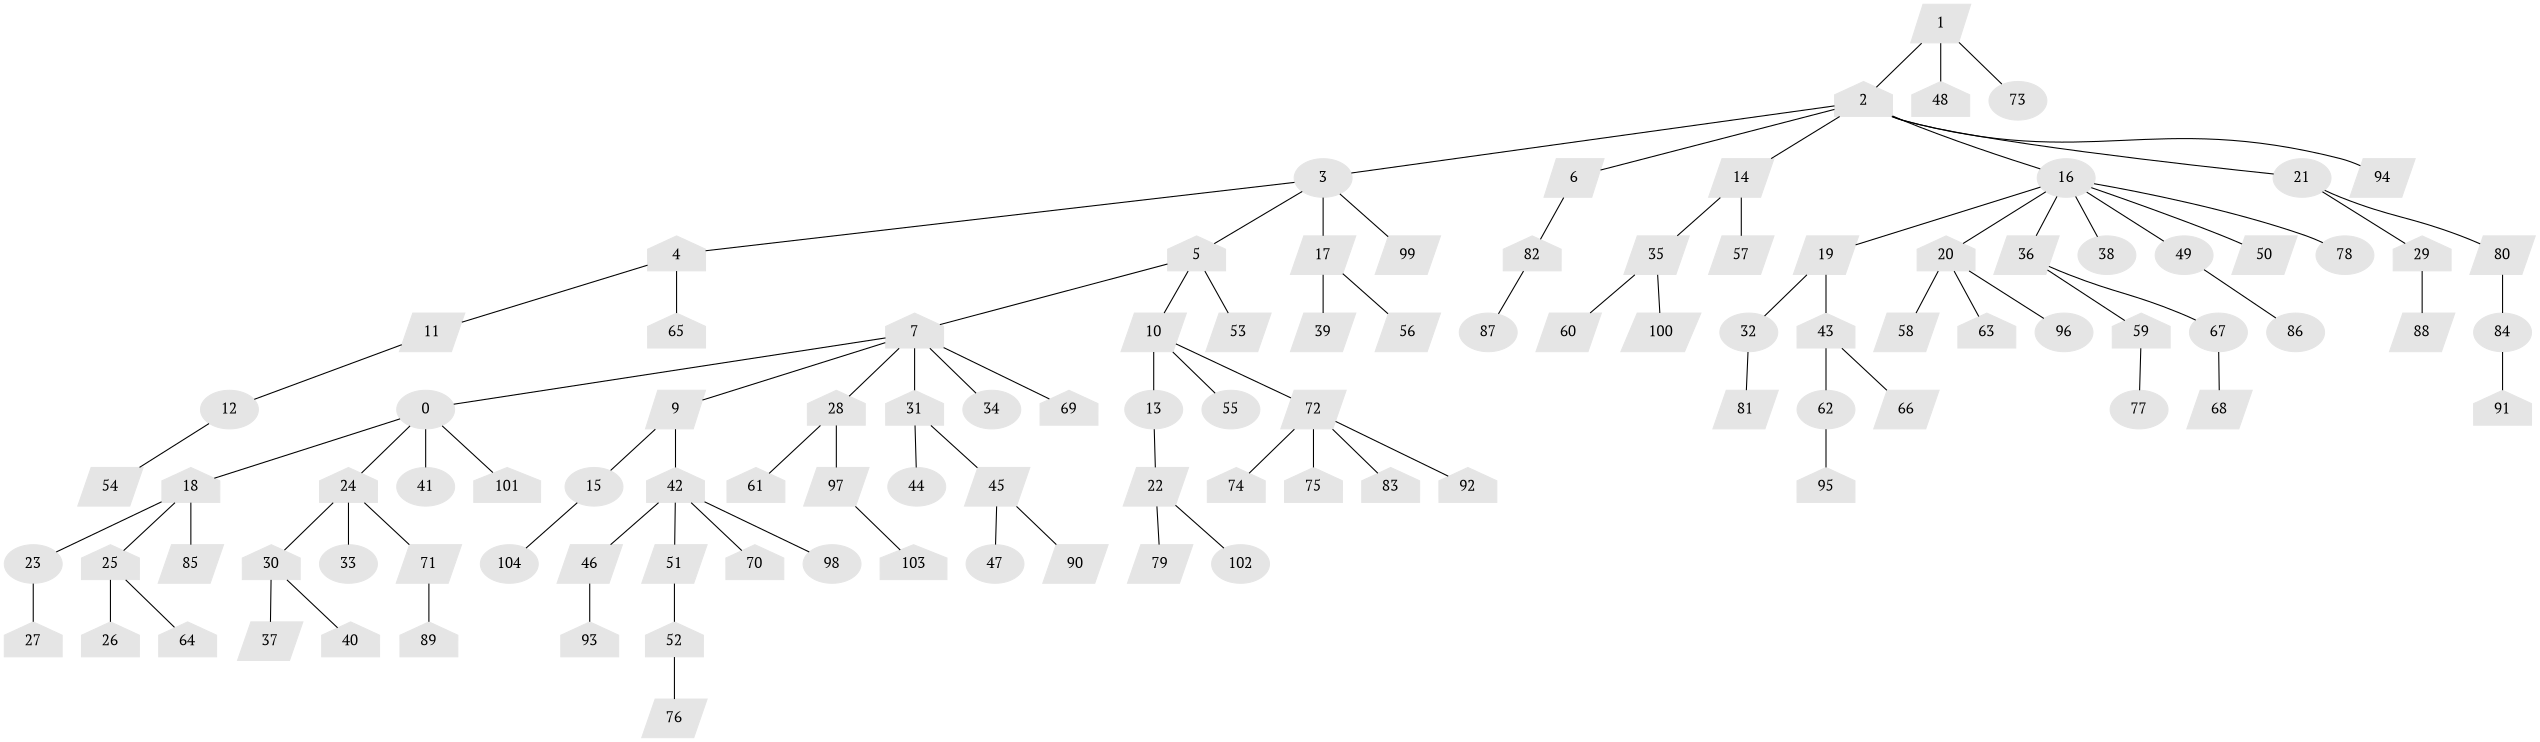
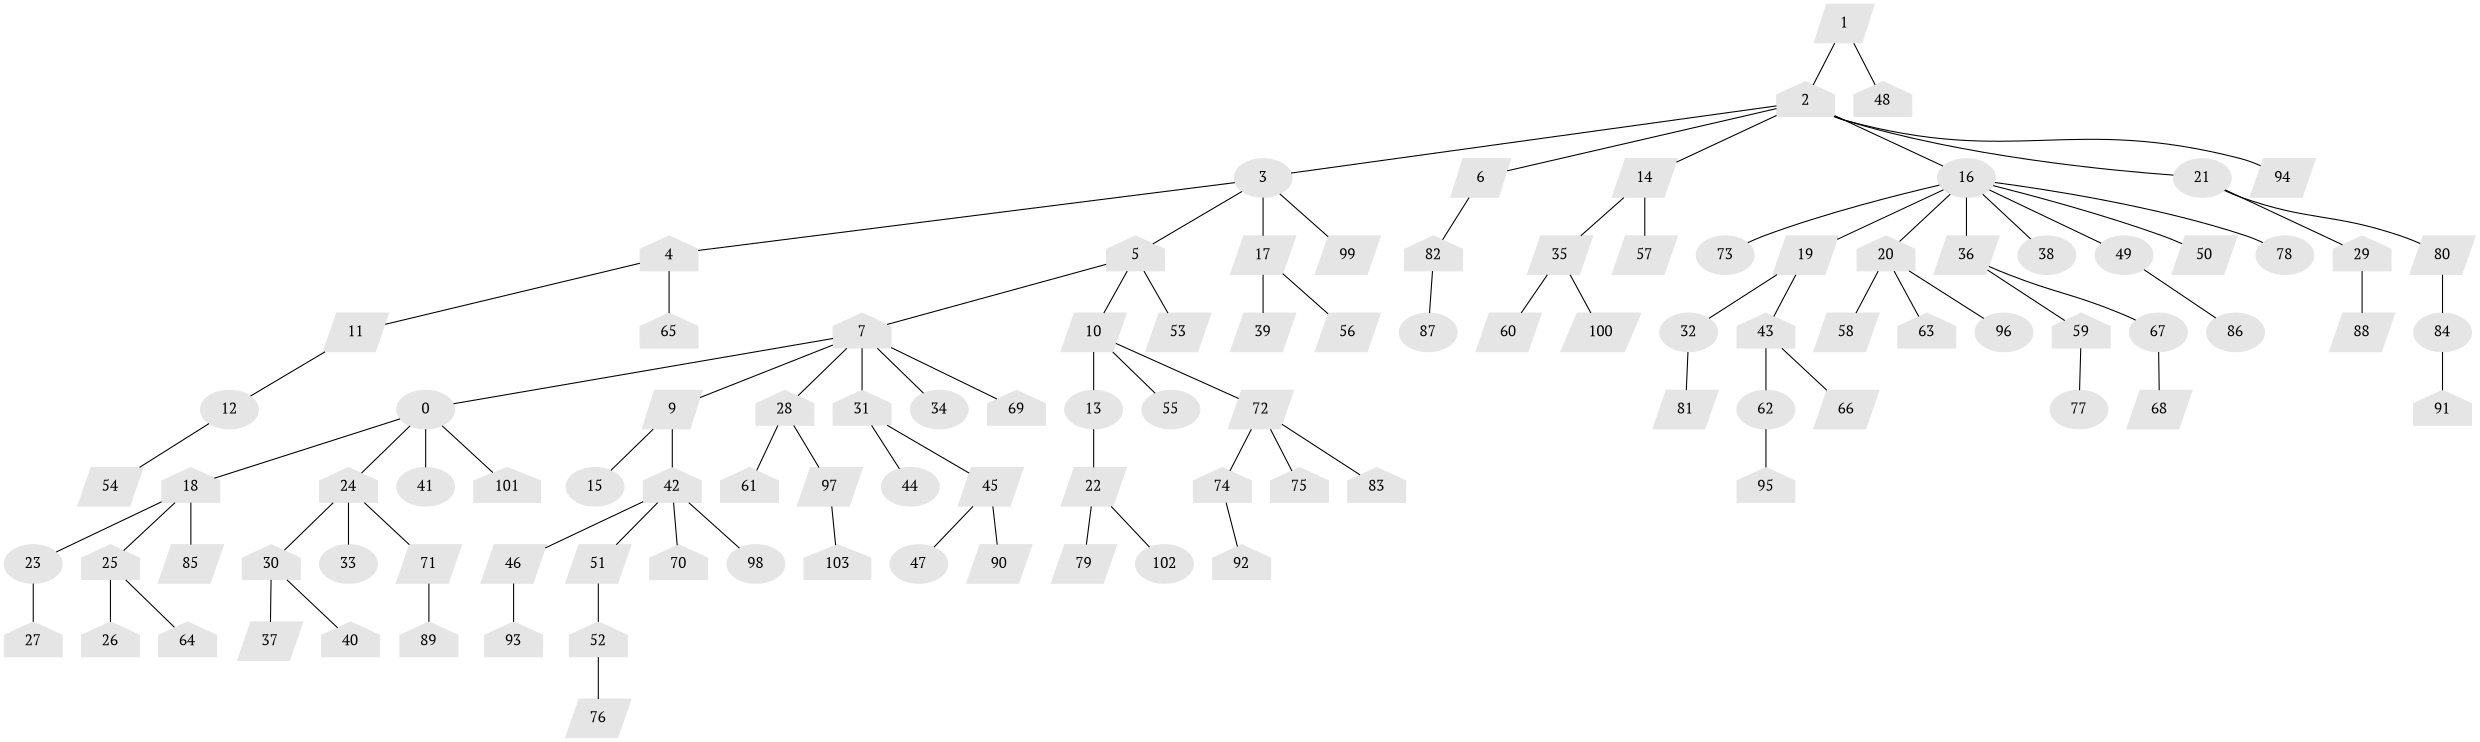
(1980, 63) -> (1843, 210)
(1392, 449) -> (1232, 525)
(509, 564) -> none
